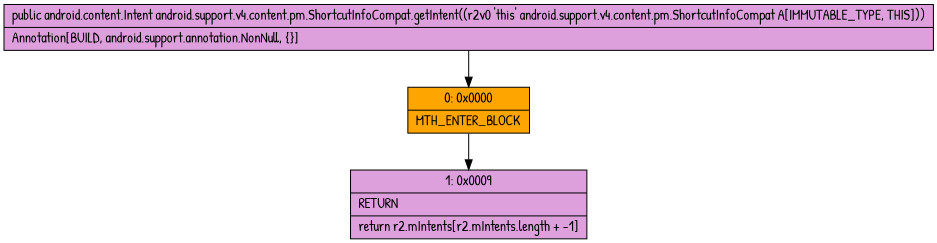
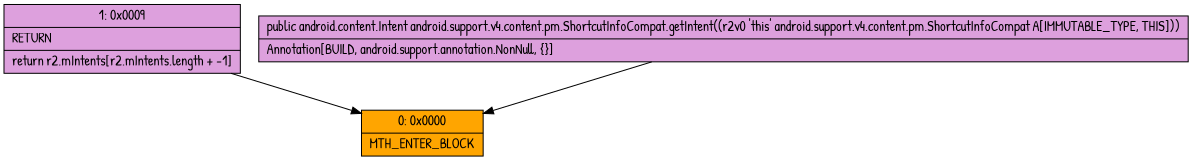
(469, 147) -> (291, 92)
